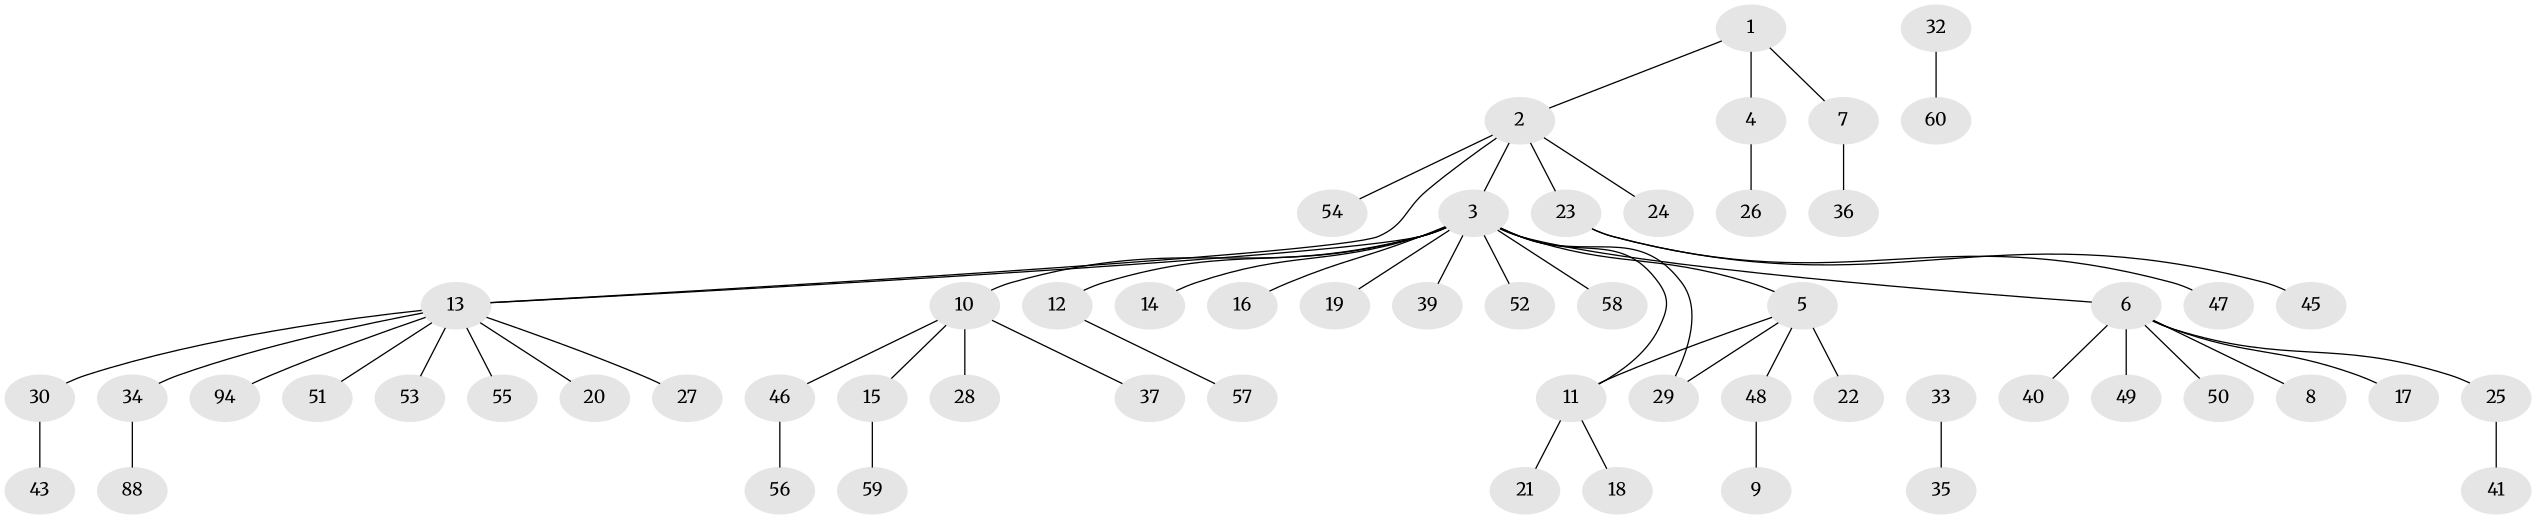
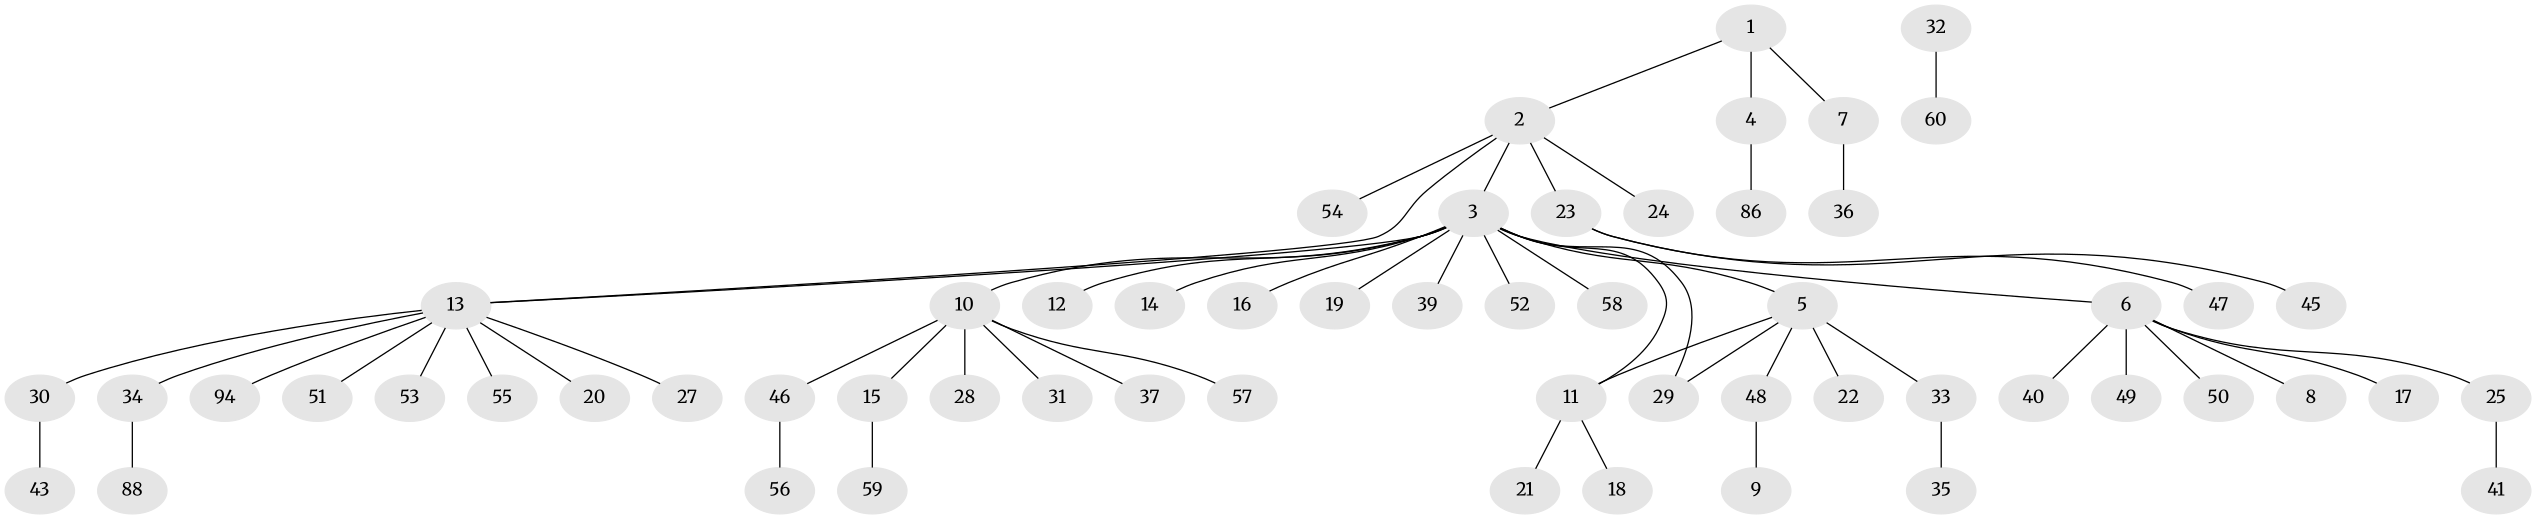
(1751, 213) -> (1751, 213)
(1150, 352) -> (1104, 352)
none -> (1872, 352)
none -> (1057, 398)
